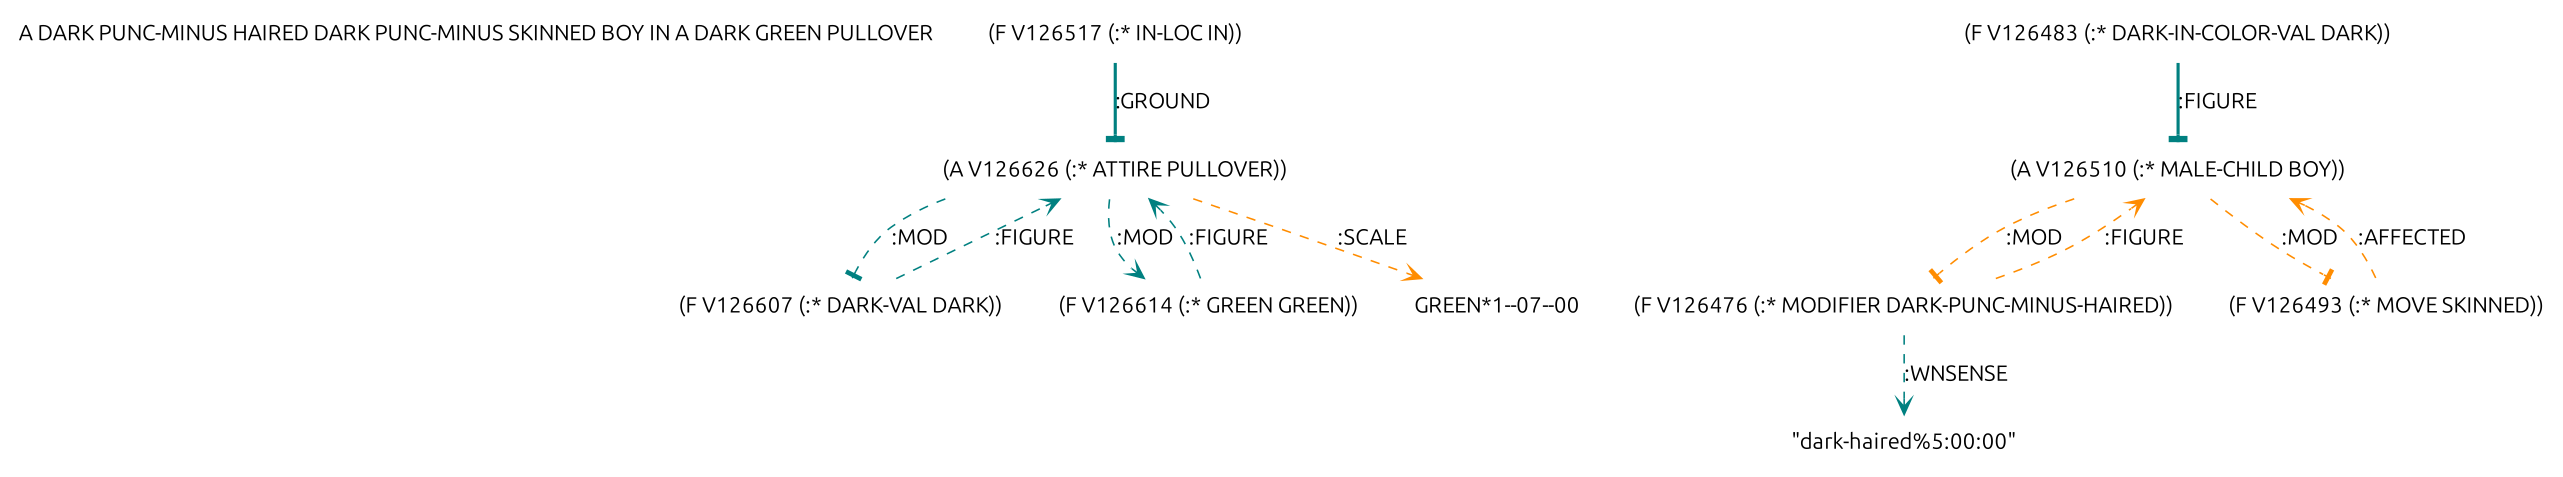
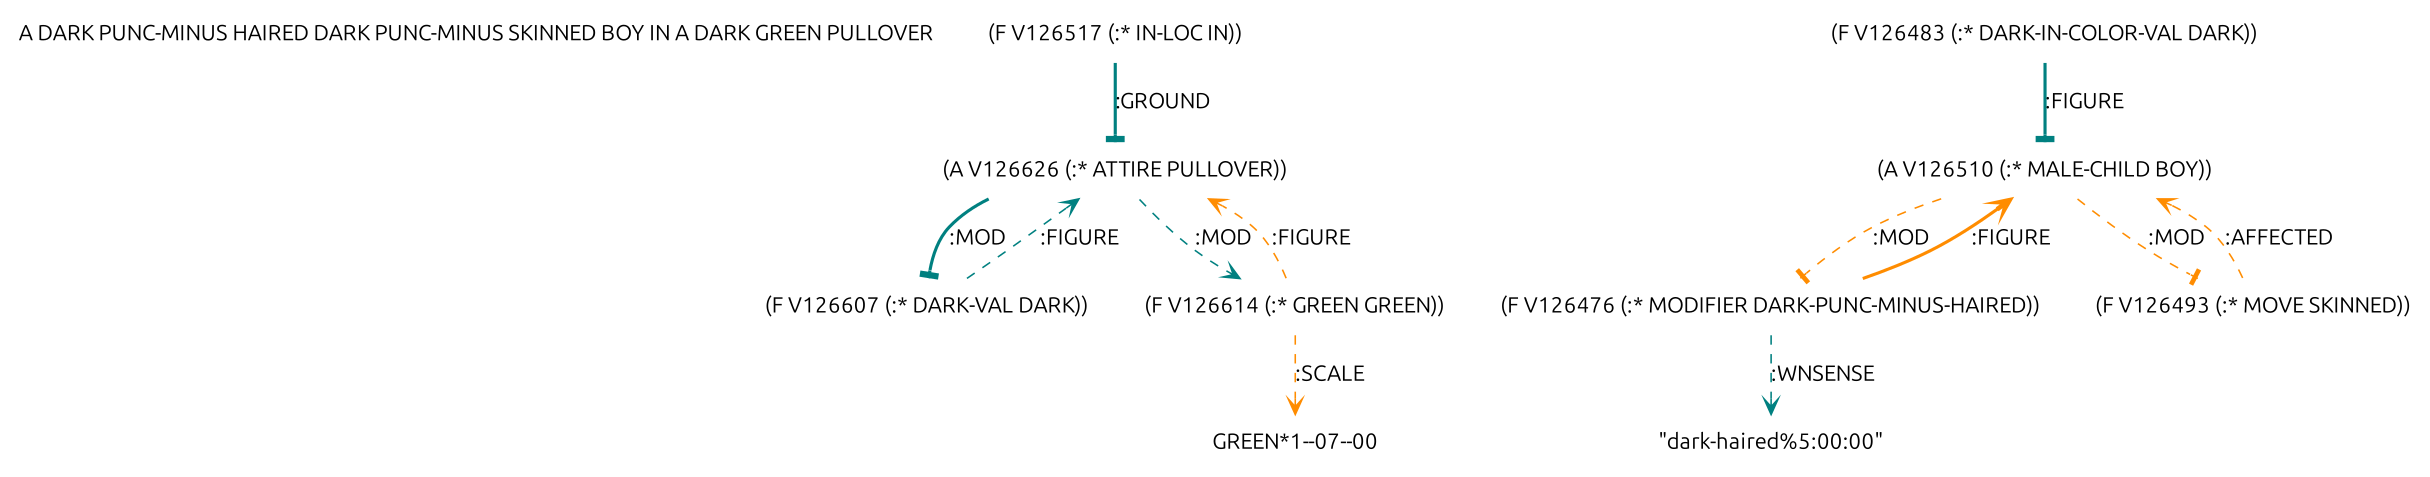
(893, 226) -> (950, 227)
(1300, 236) -> (1295, 367)
(1184, 242) -> (1261, 236)
(2066, 249) -> (1933, 249)
